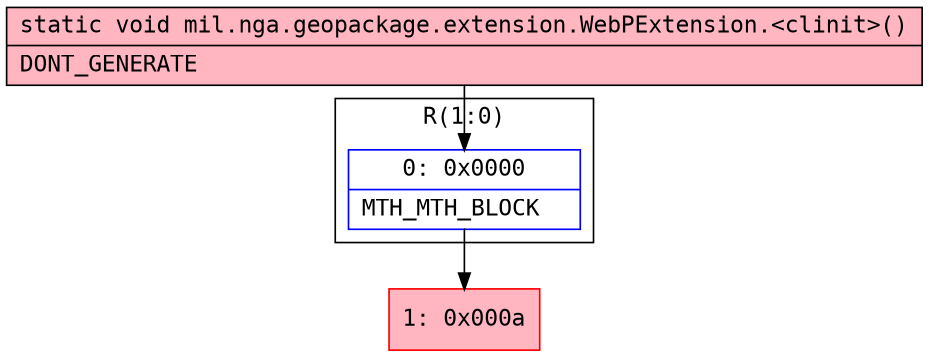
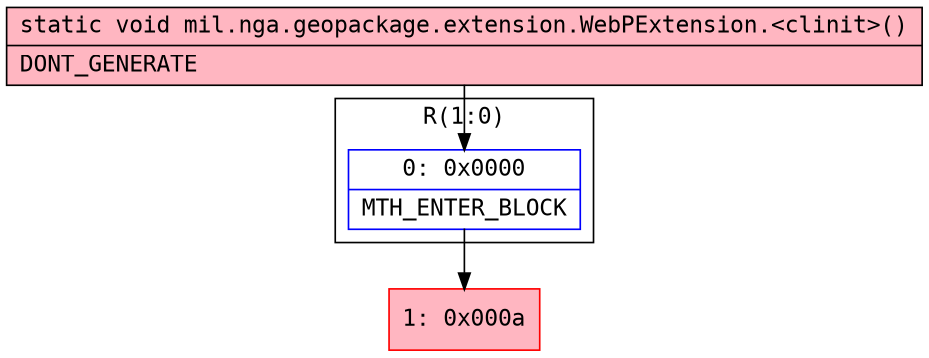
(451, 209) -> (464, 209)
